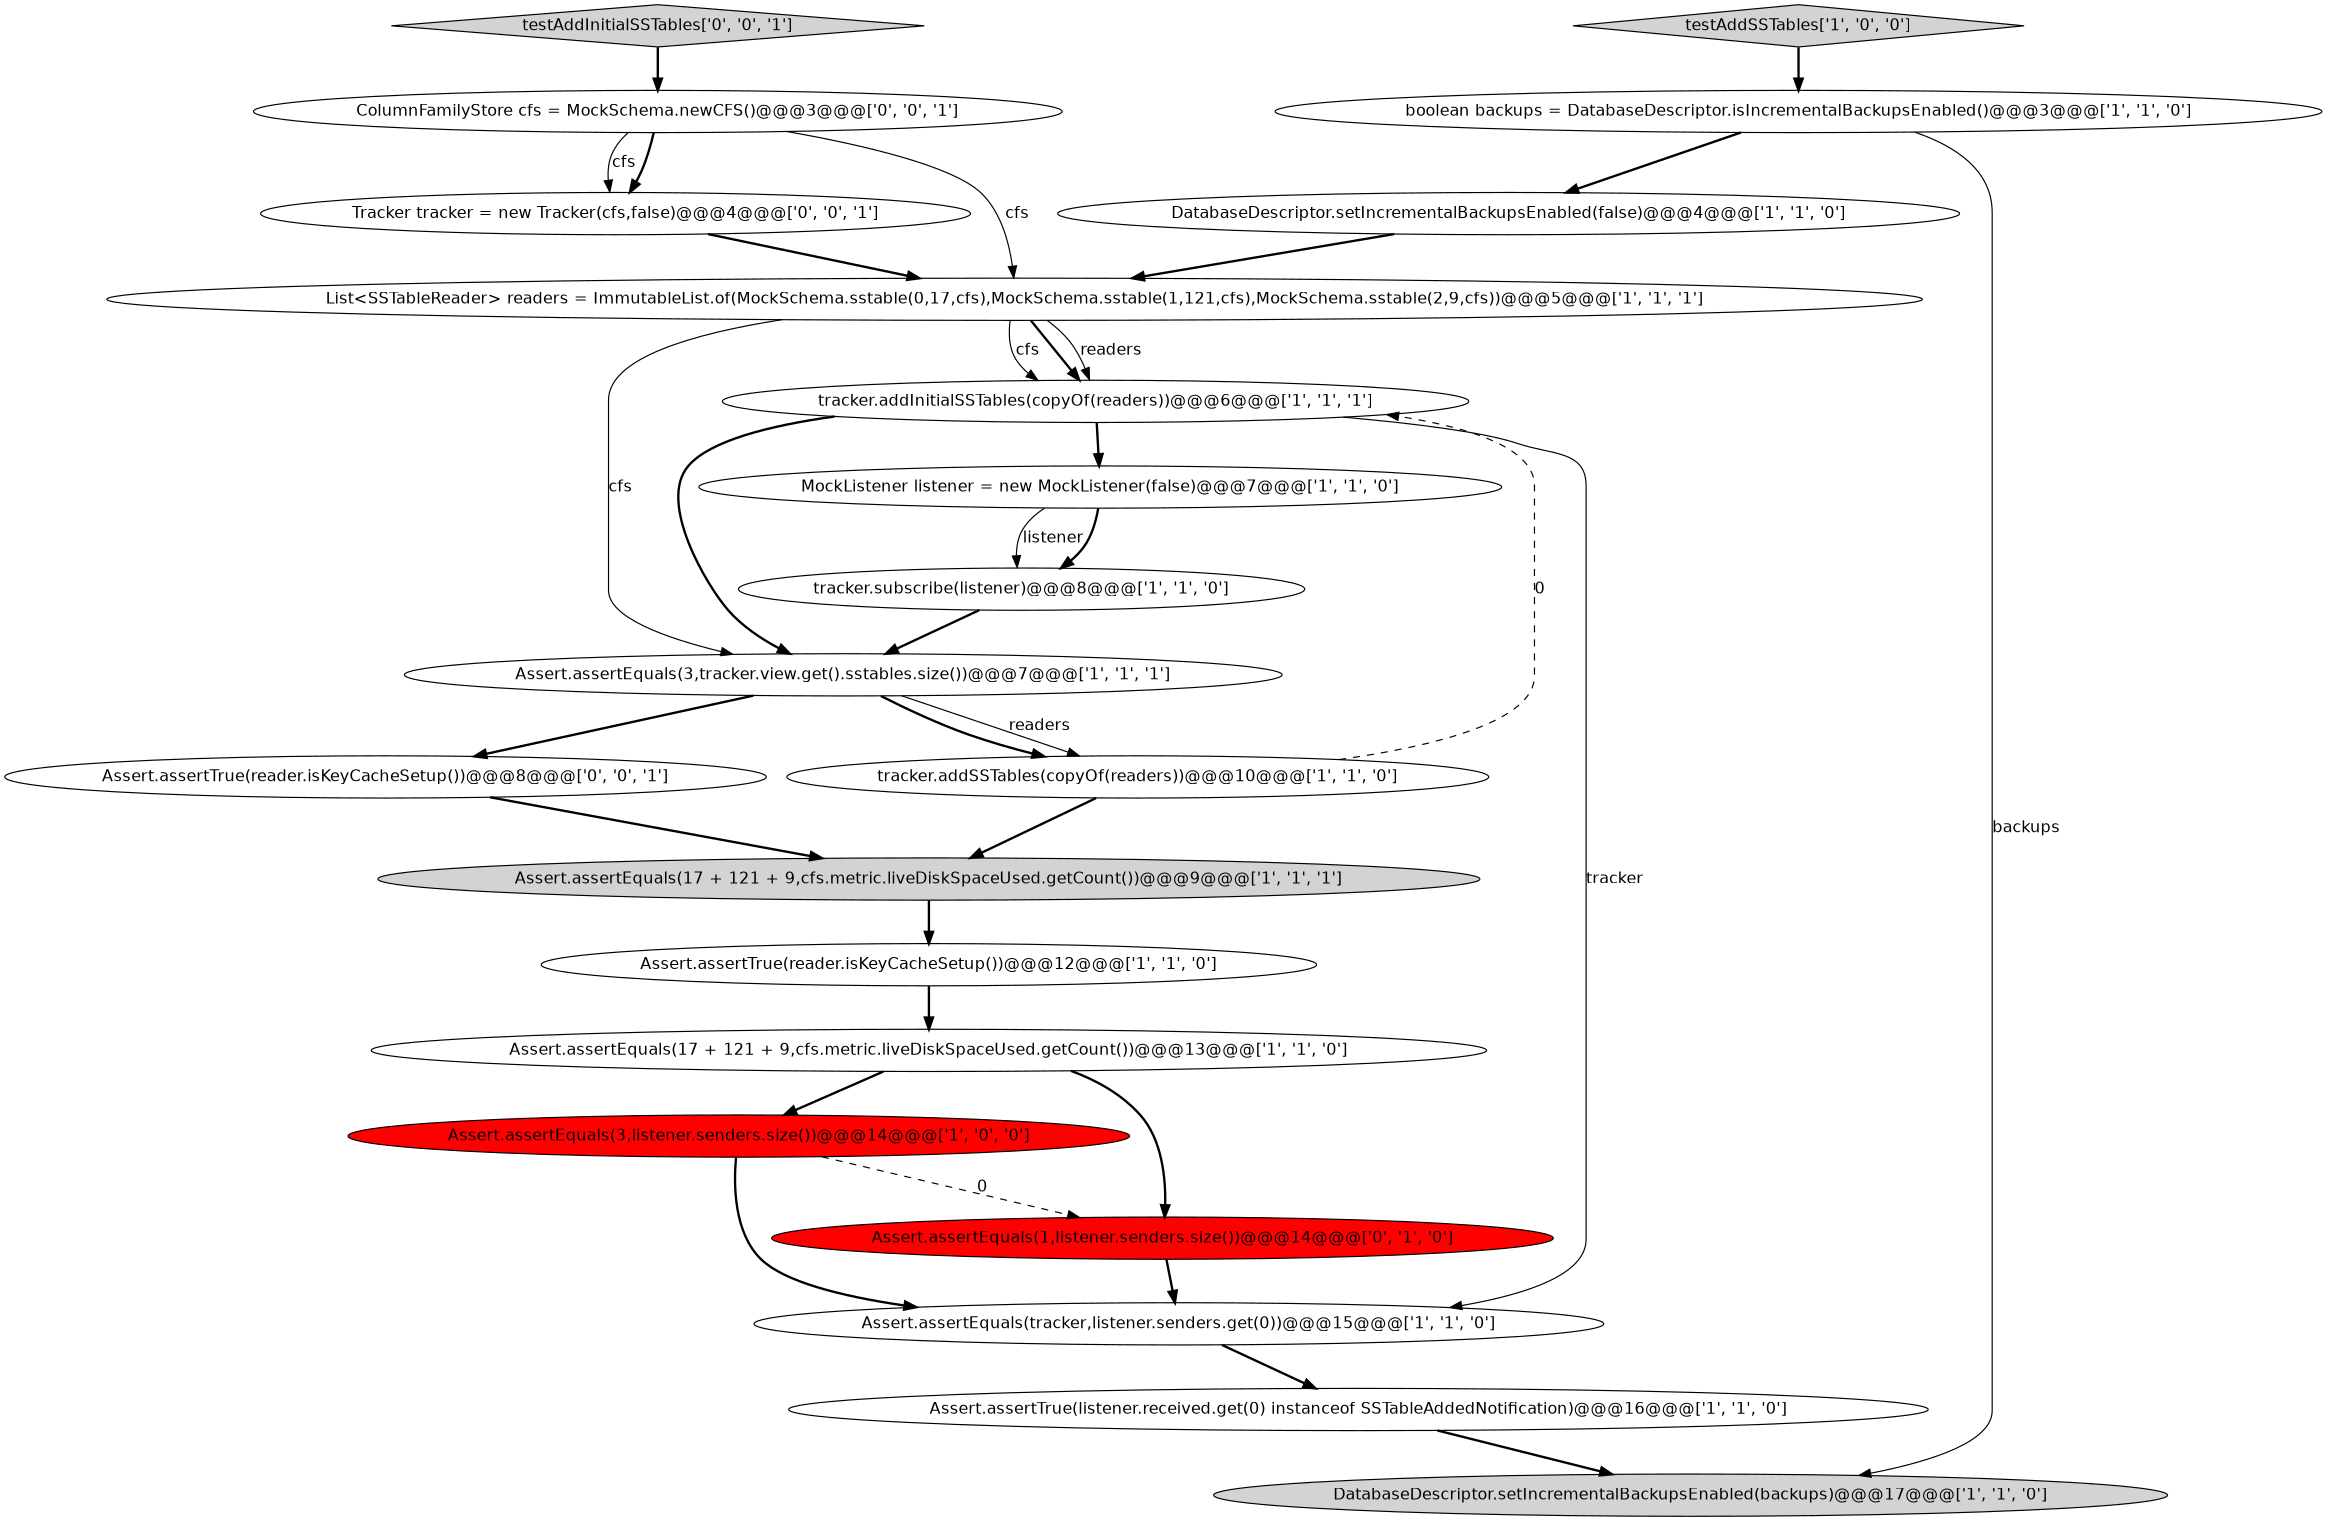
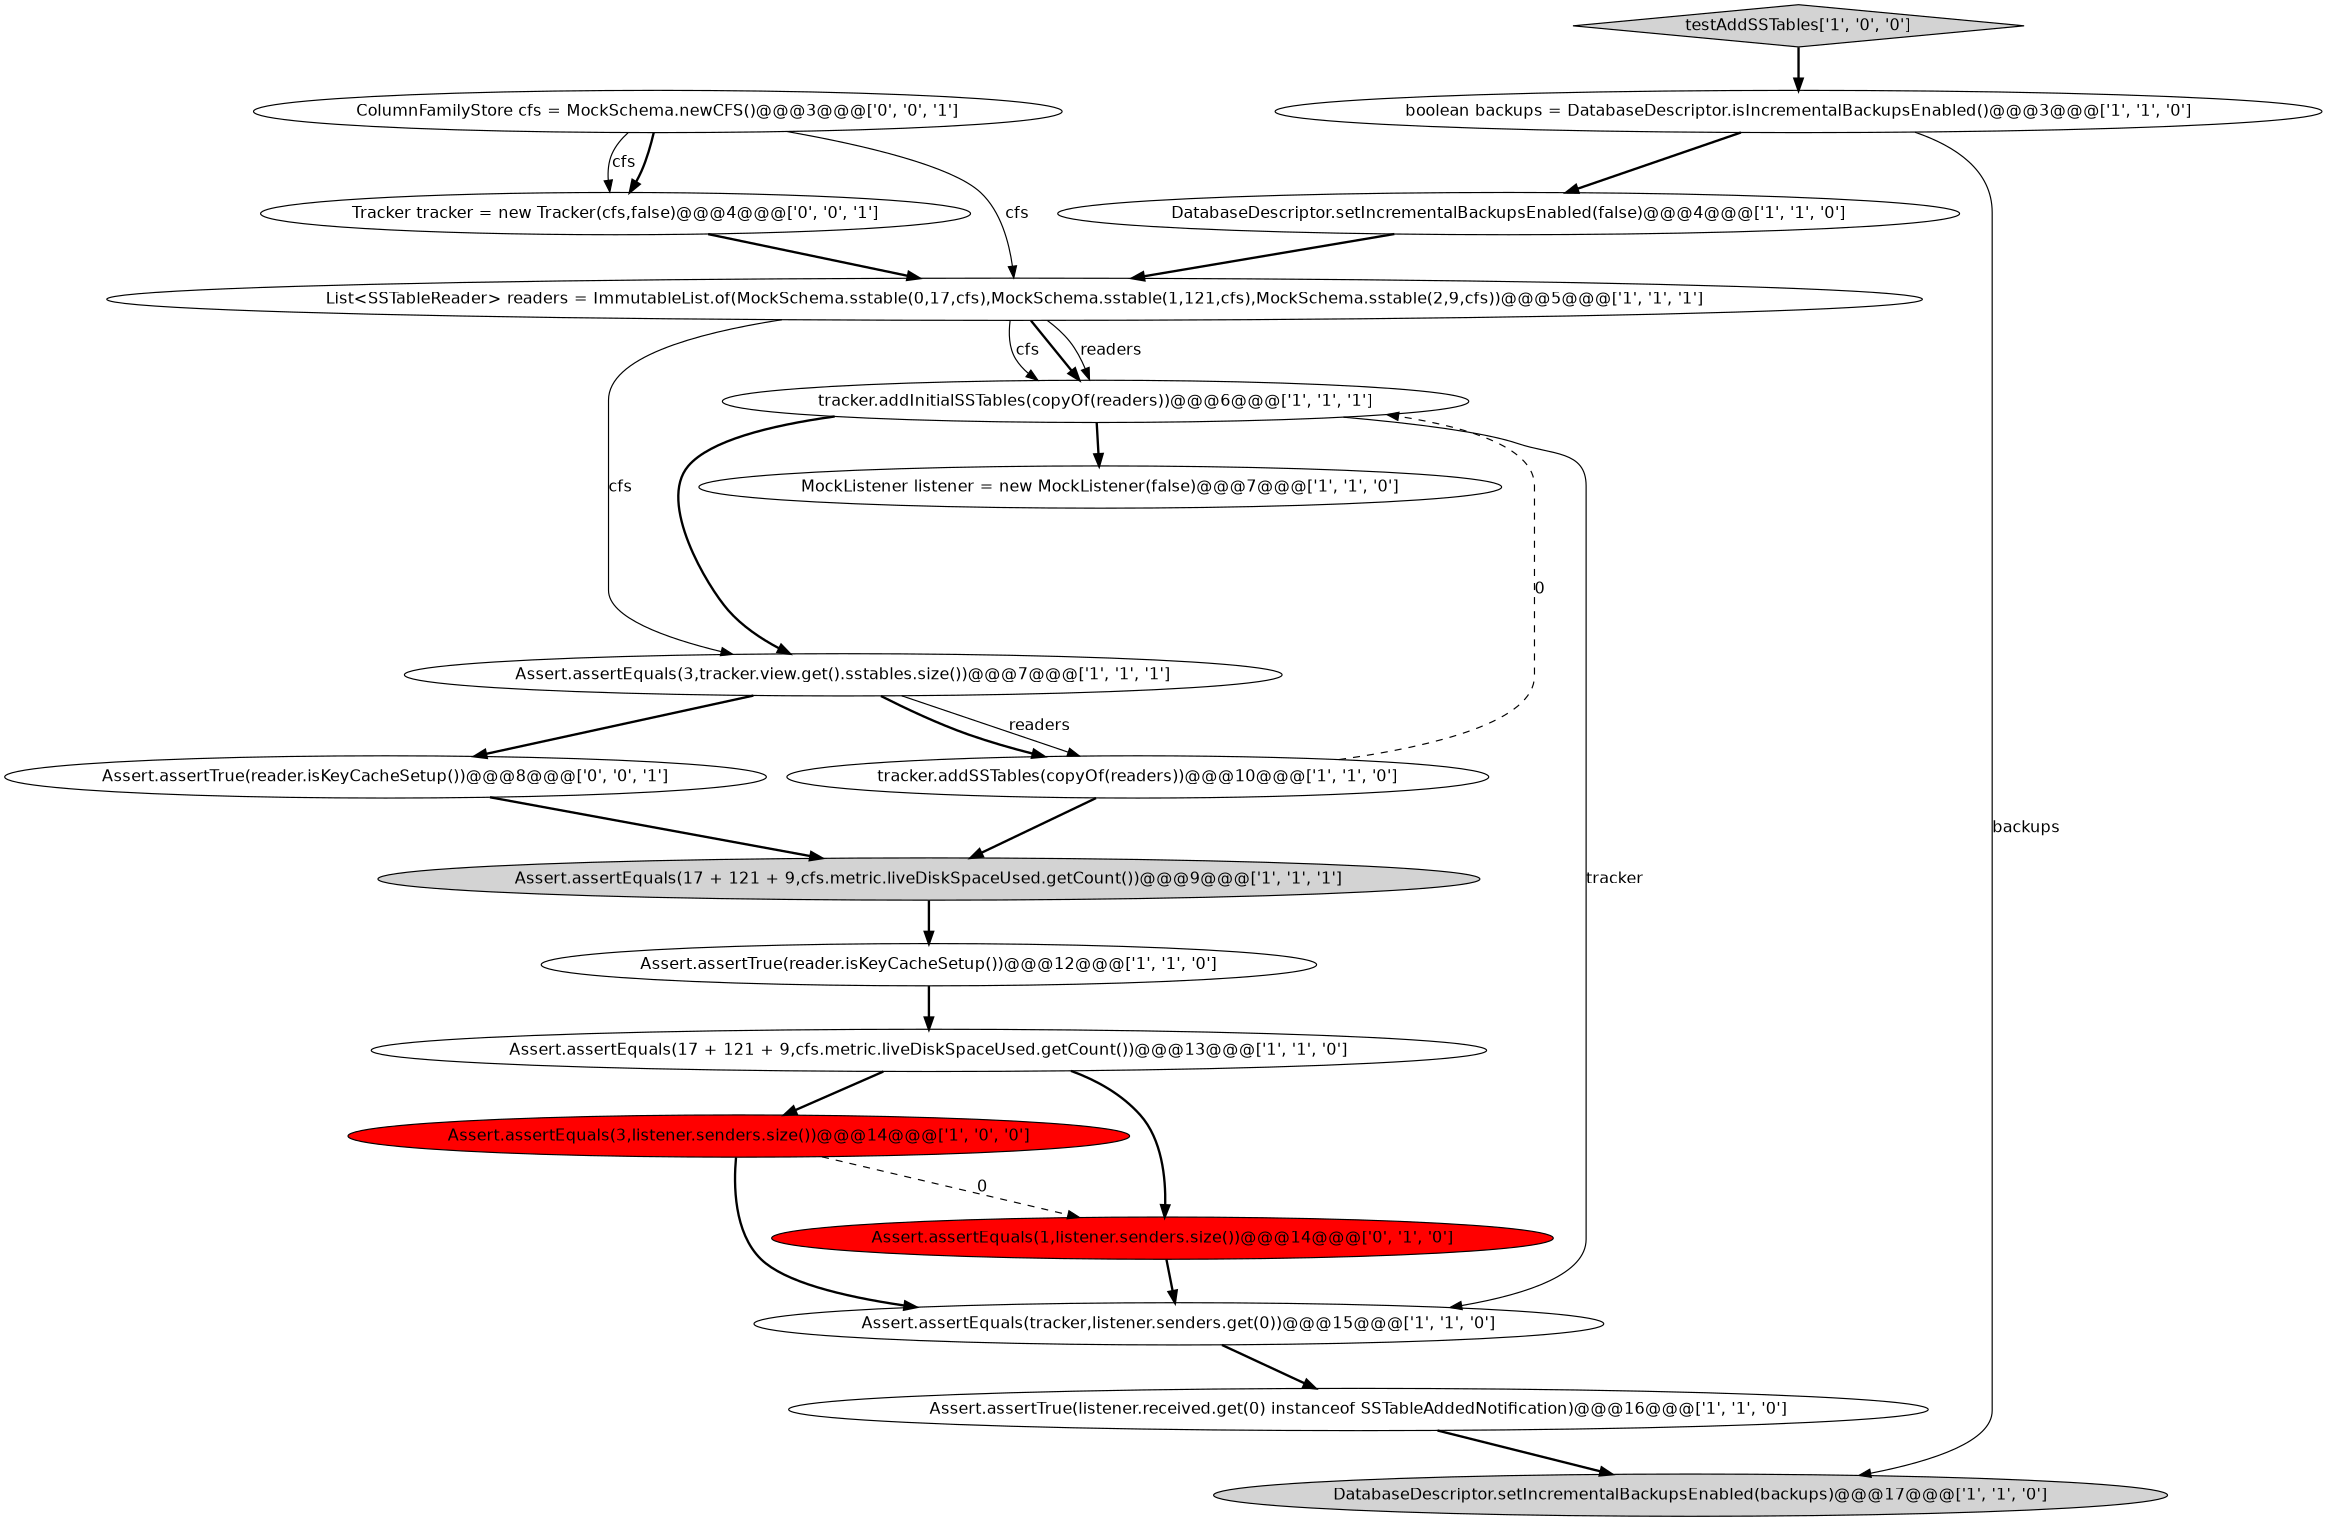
(658, 26) -> none
(1022, 589) -> none
